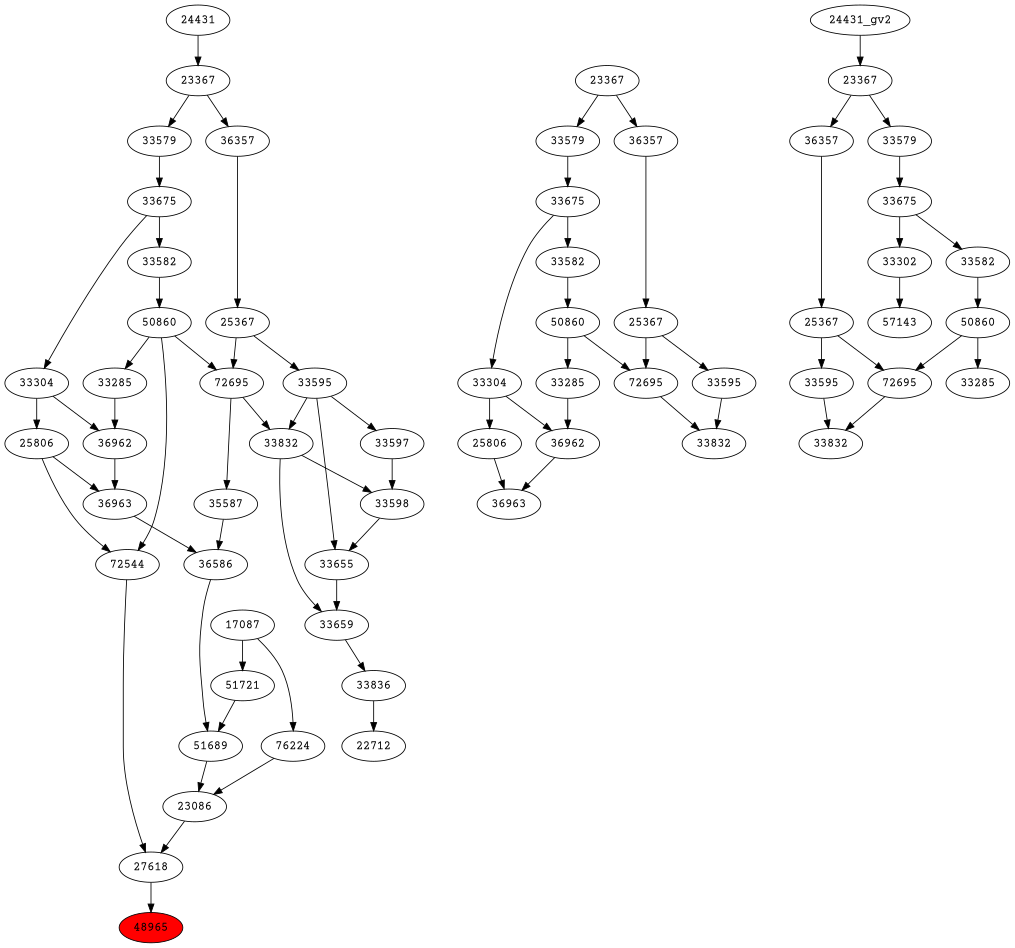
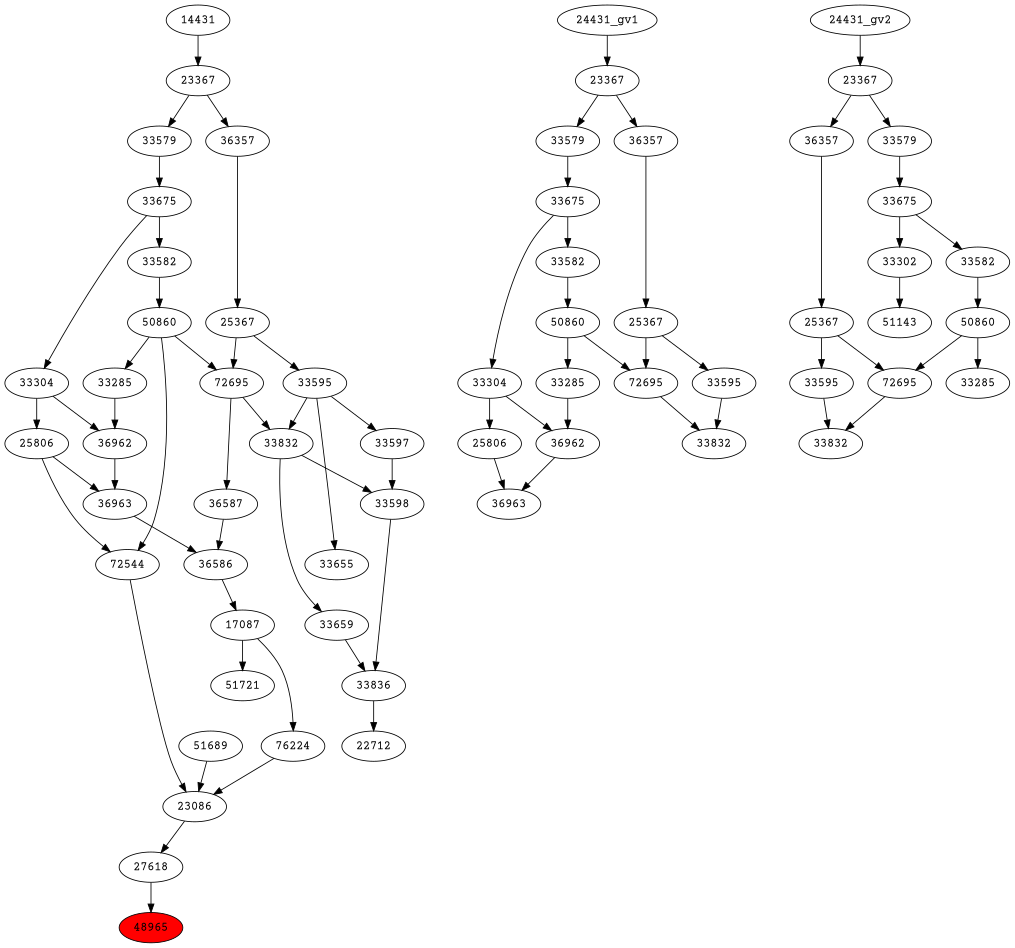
(198, 20) -> (198, 20)
none -> (607, 20)
(900, 323) -> (900, 323)
(226, 504) -> (226, 504)
(367, 531) -> (383, 591)
(337, 591) -> none
(200, 651) -> (227, 591)
(229, 712) -> none
(123, 713) -> (151, 684)
